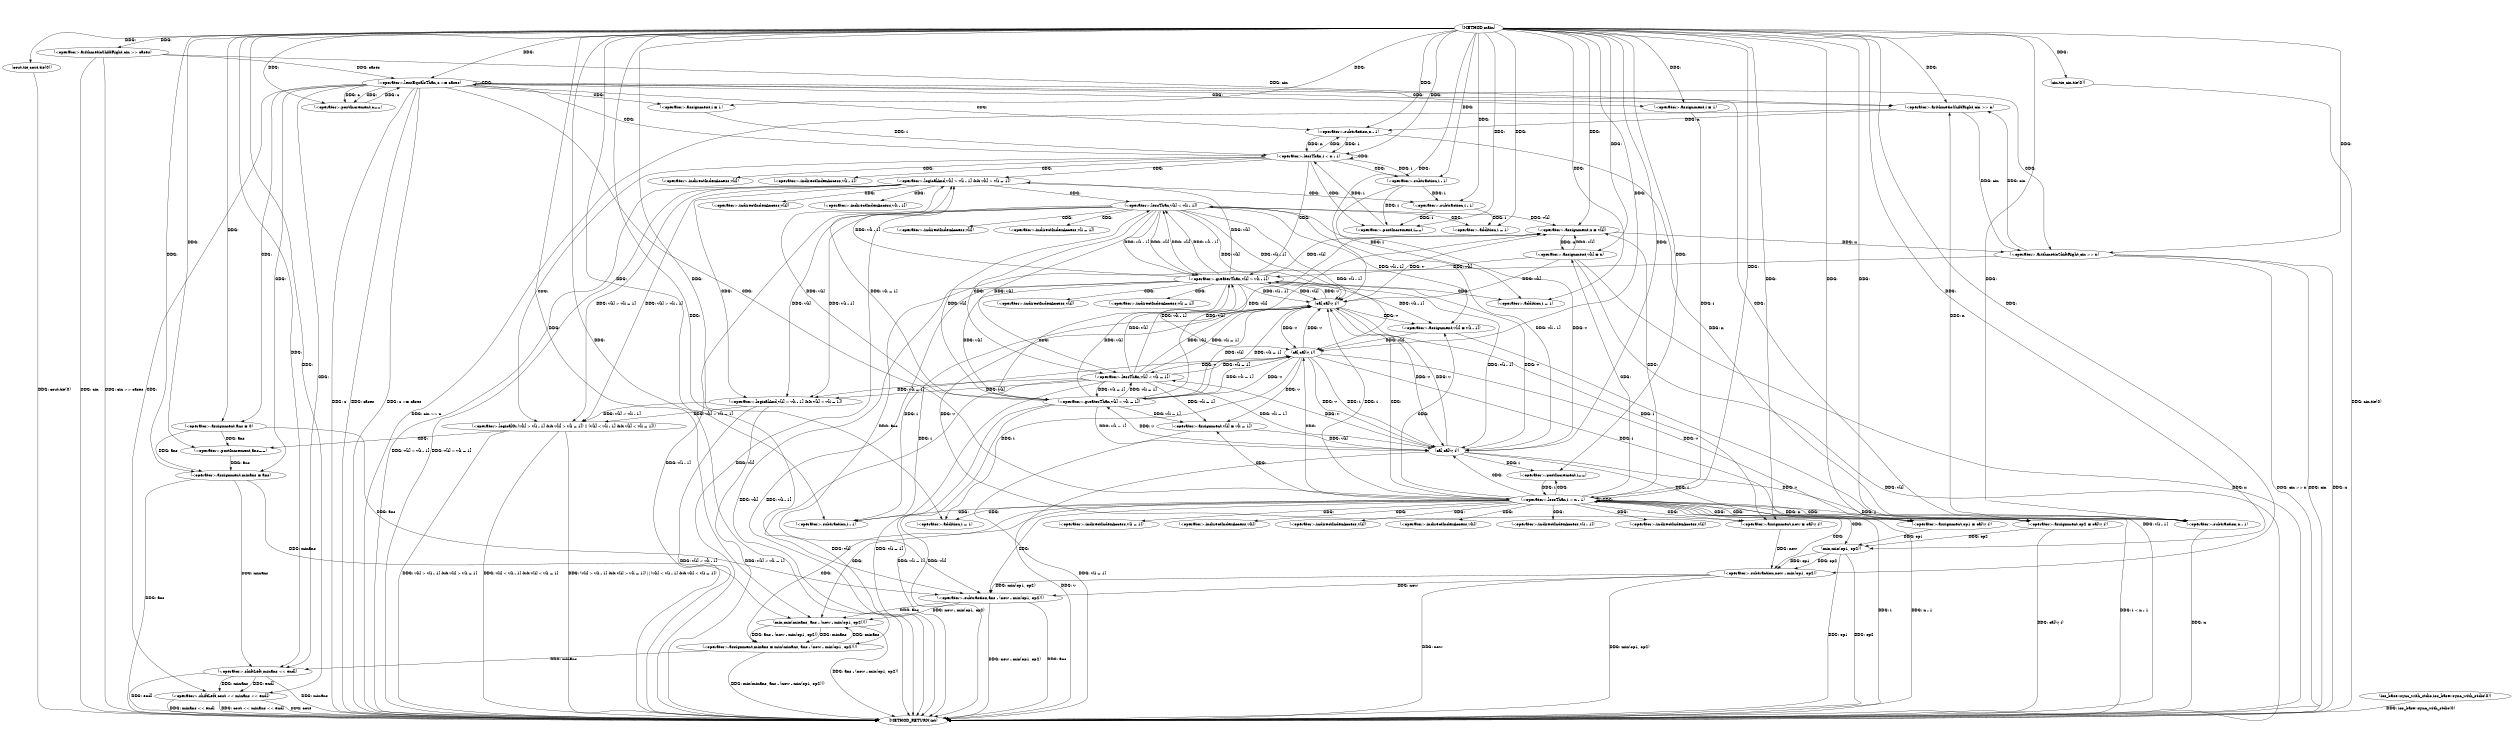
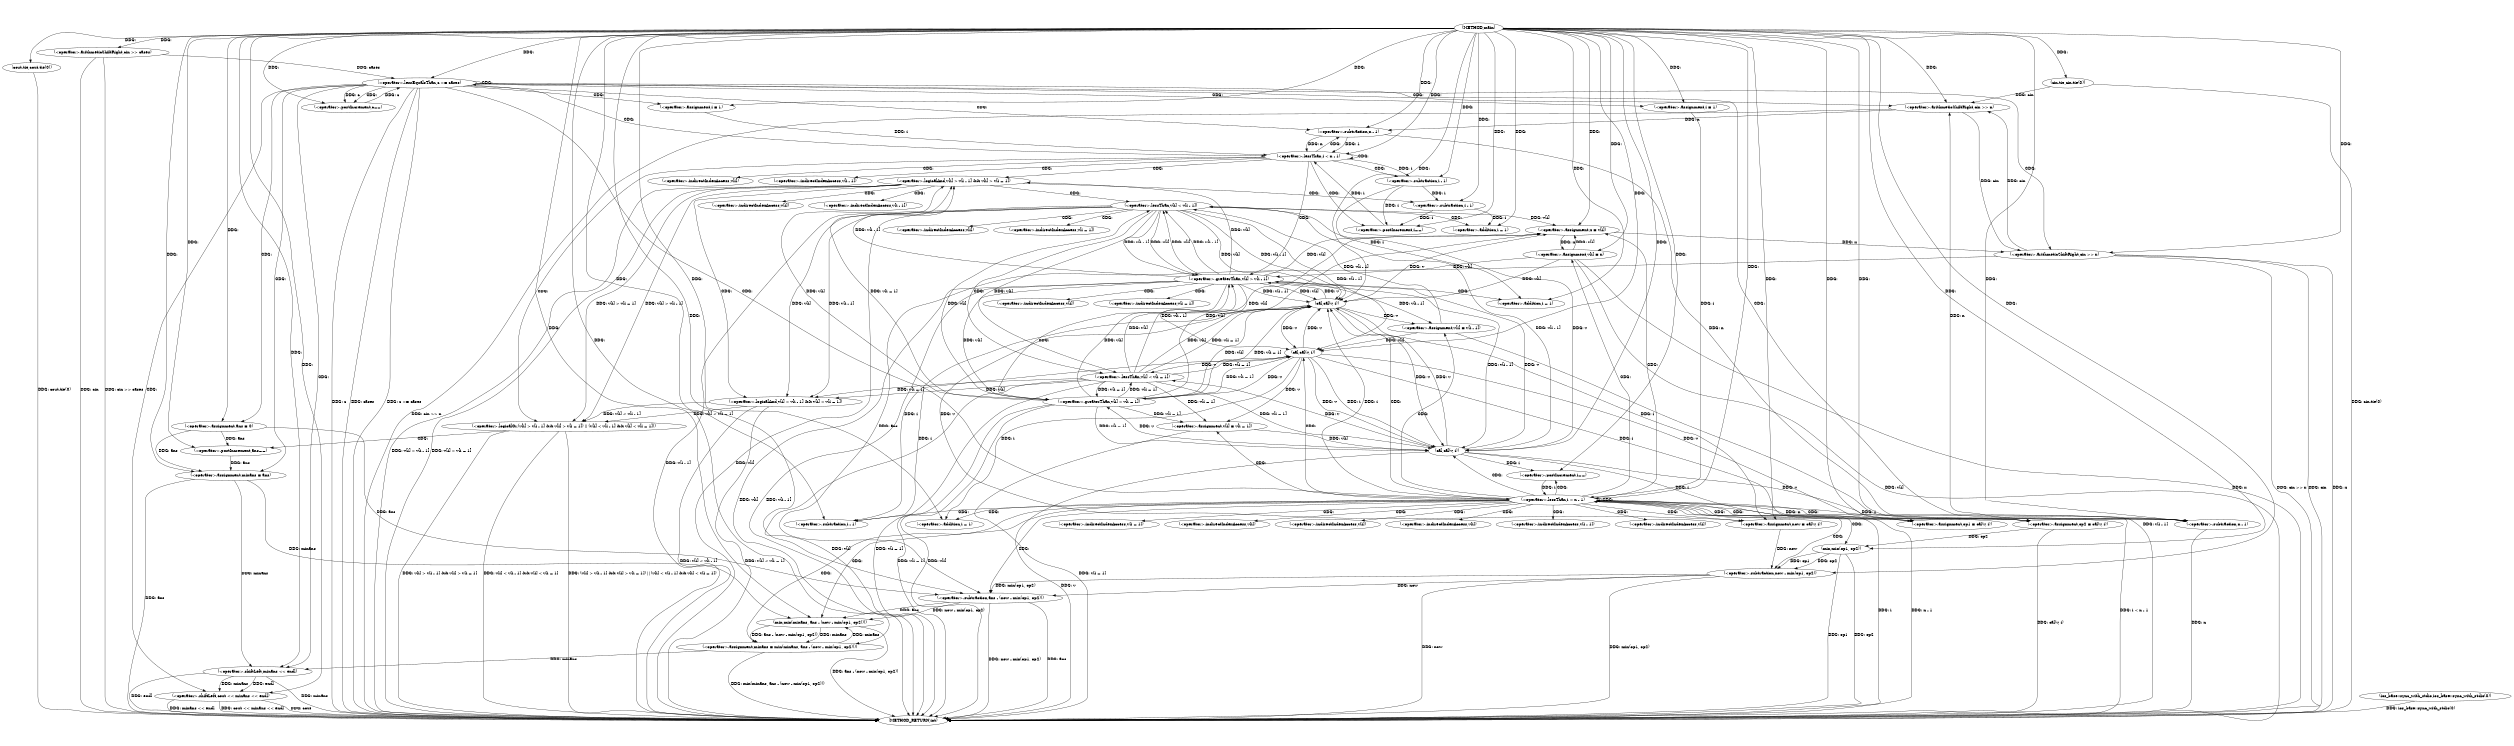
(1027, 80) -> (2012, 94)
(1353, 254) -> (1336, 260)
(1897, 537) -> none
